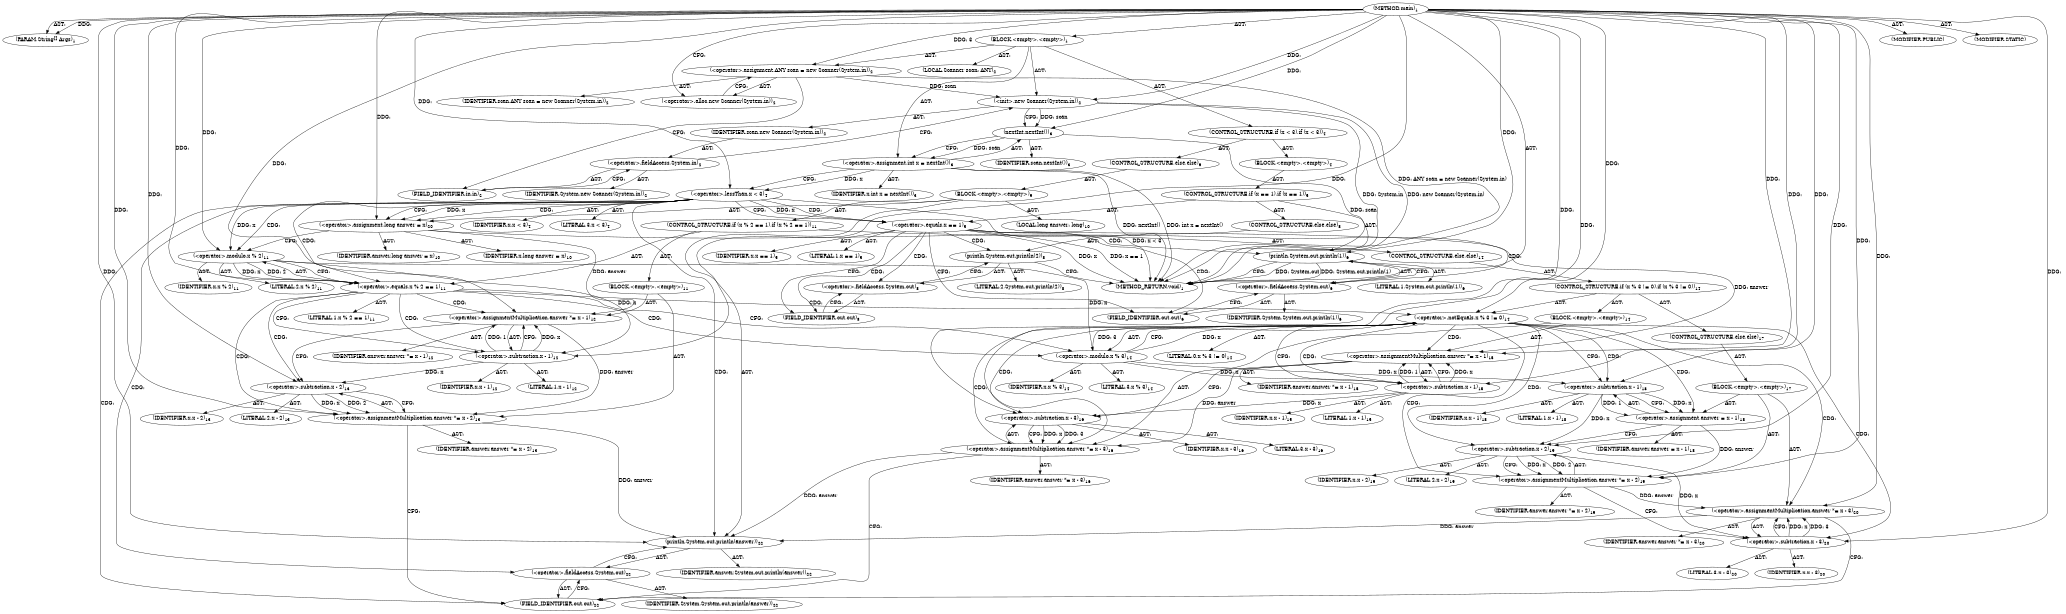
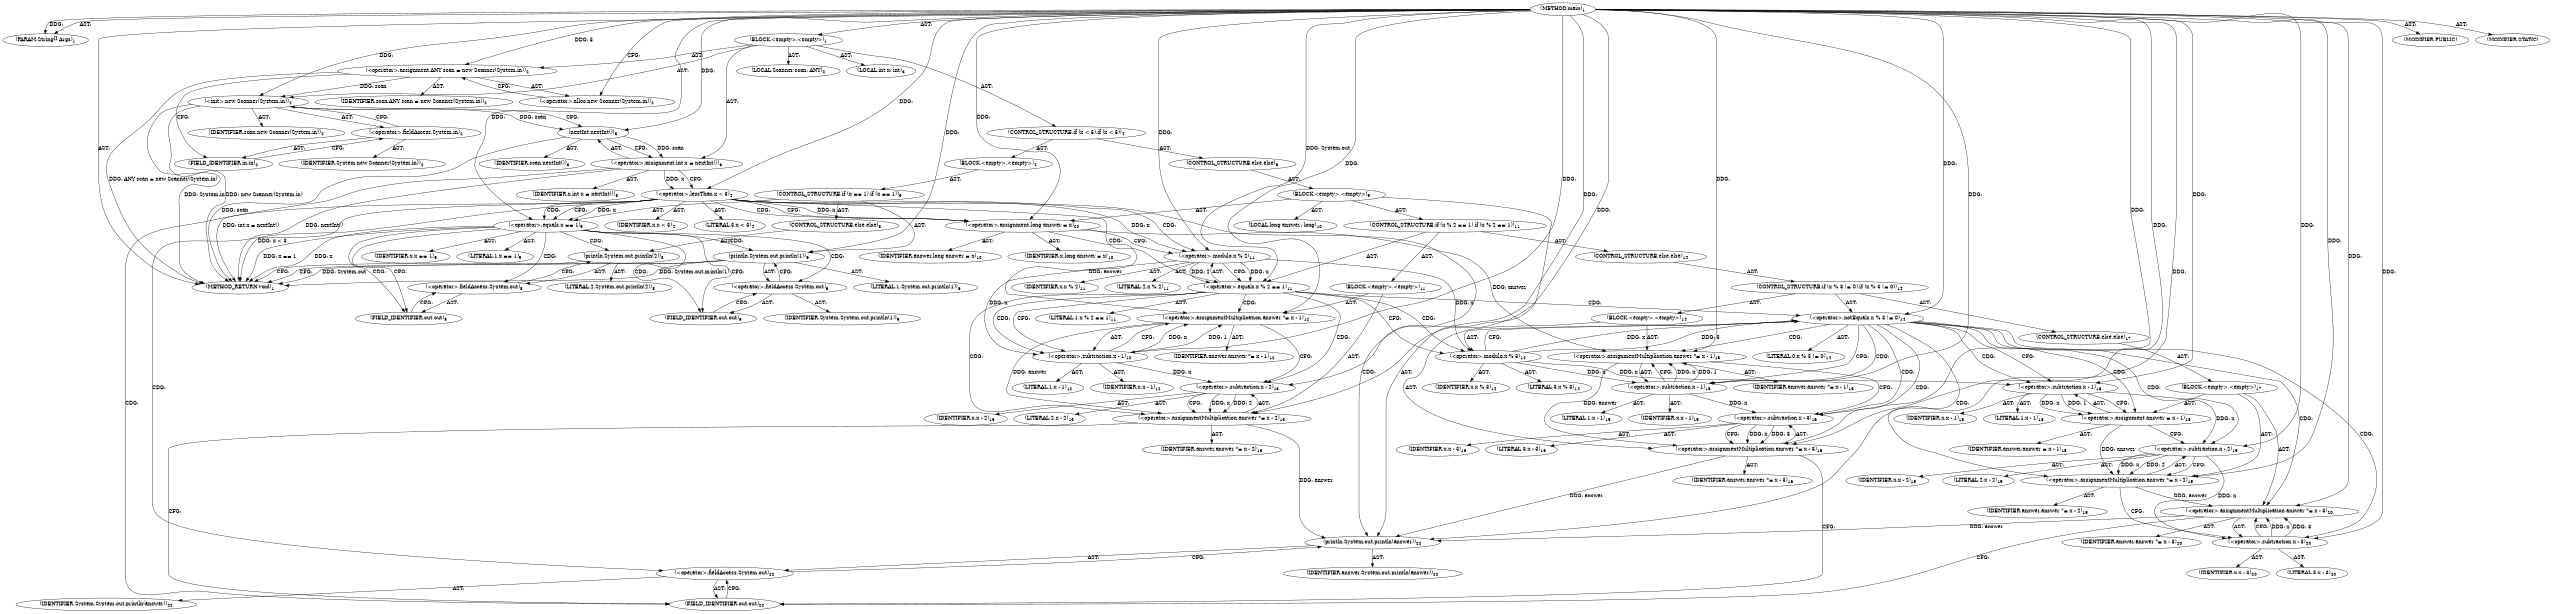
none -> (691, 31)
none -> (881, 71)
(702, 146) -> (328, 118)
(183, 148) -> (1328, 148)
